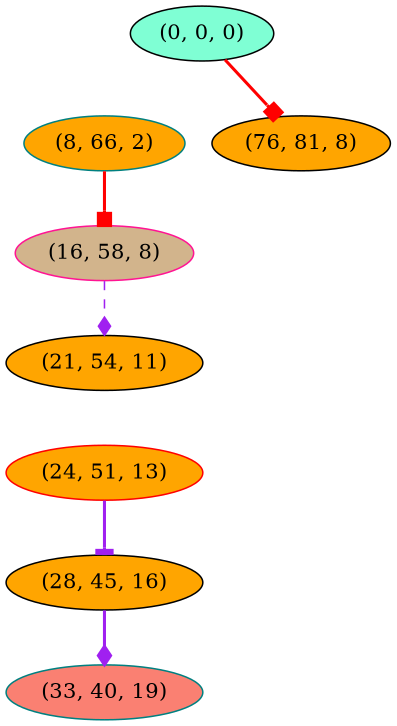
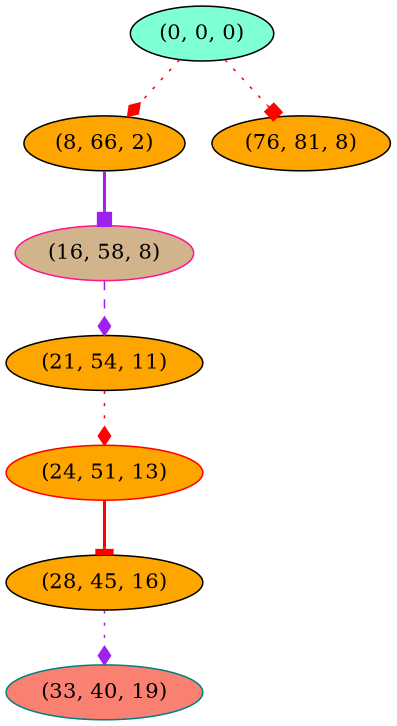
none -> (160, 81)
(246, 82) -> (246, 82)
(104, 143) -> (104, 143)
(104, 191) -> (104, 191)
none -> (104, 409)
(104, 524) -> (104, 524)
(104, 628) -> (104, 628)
